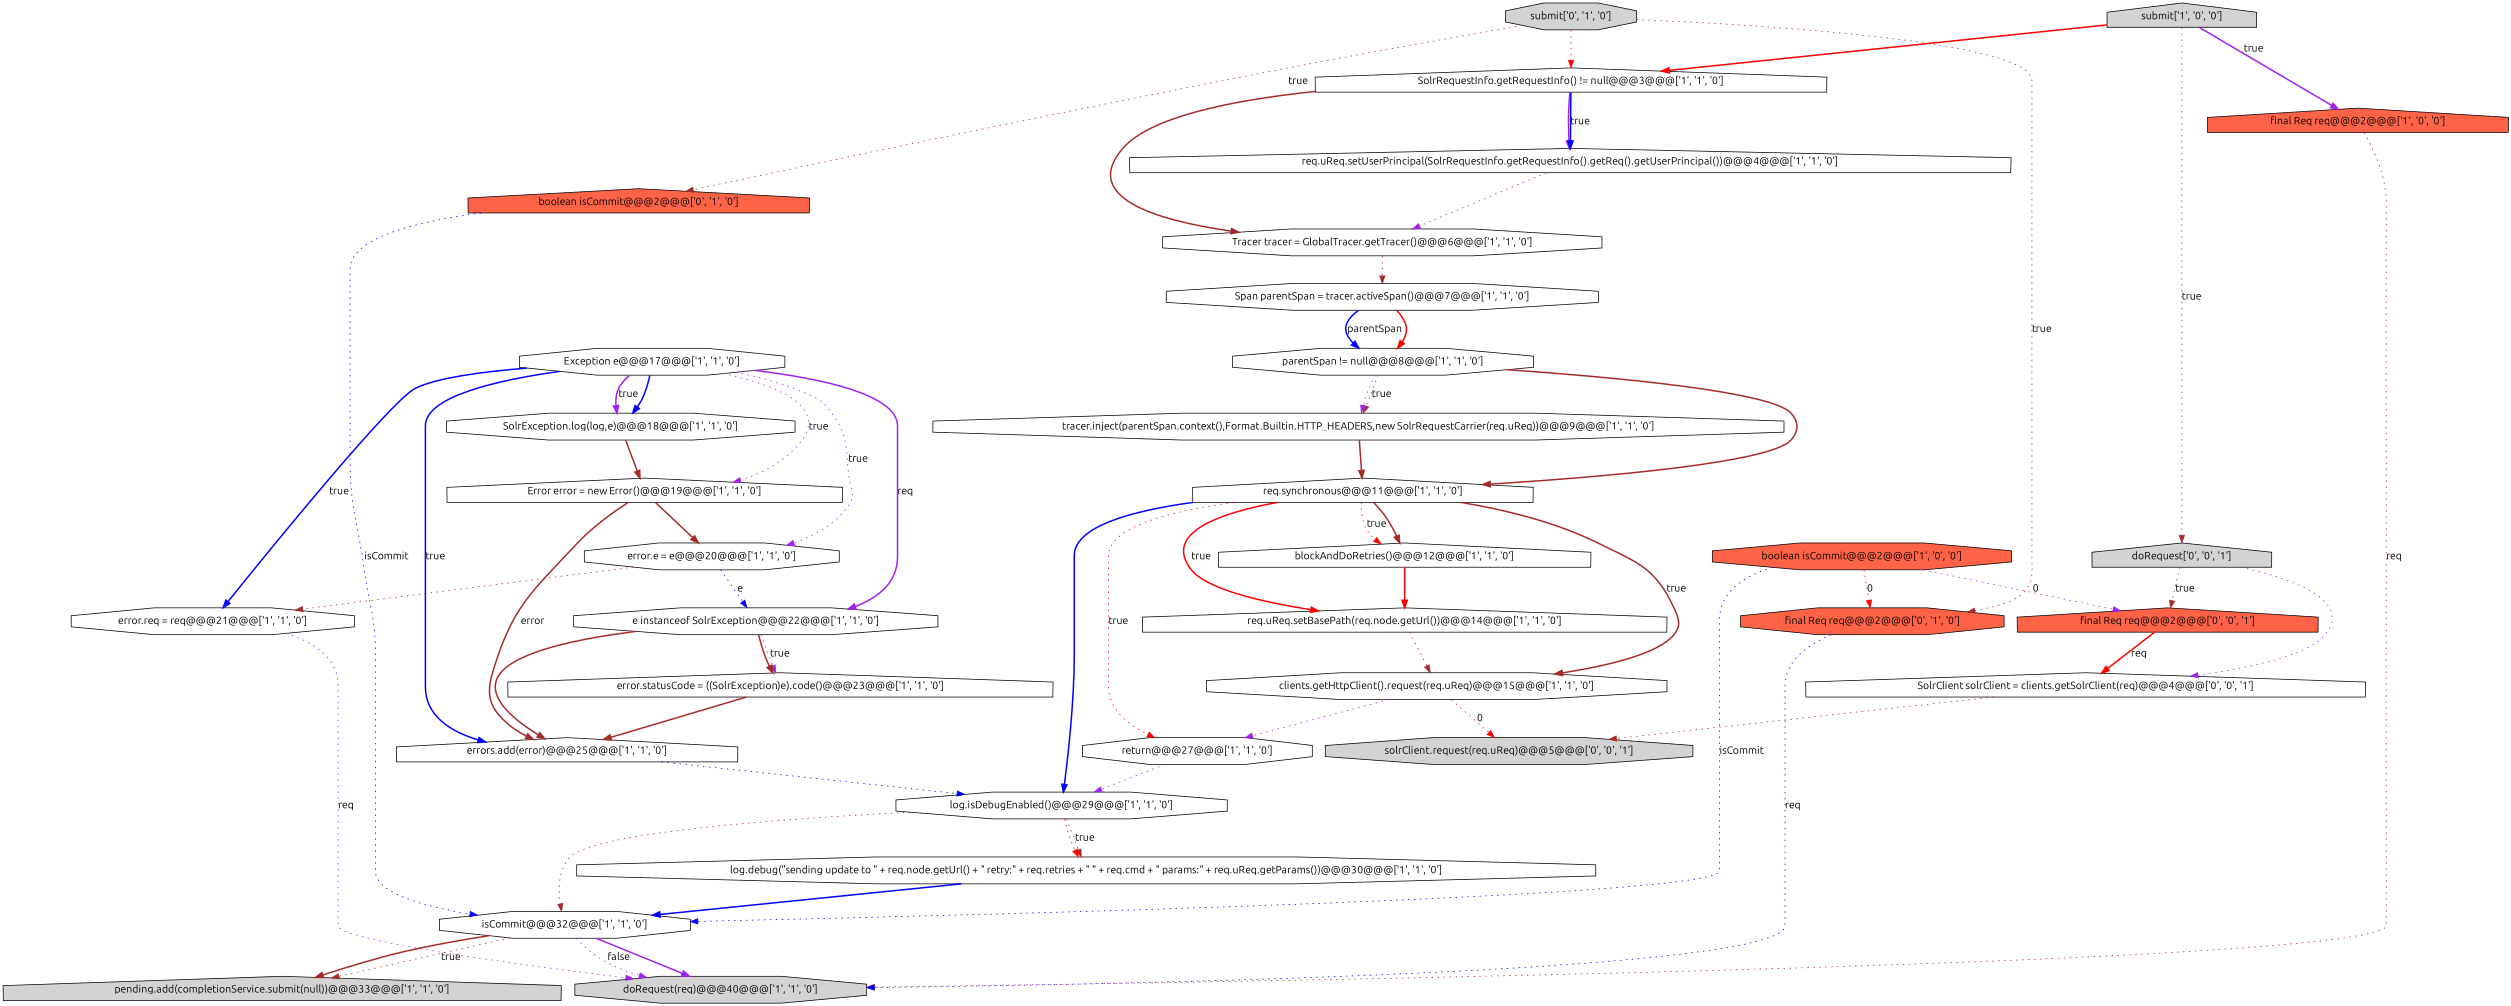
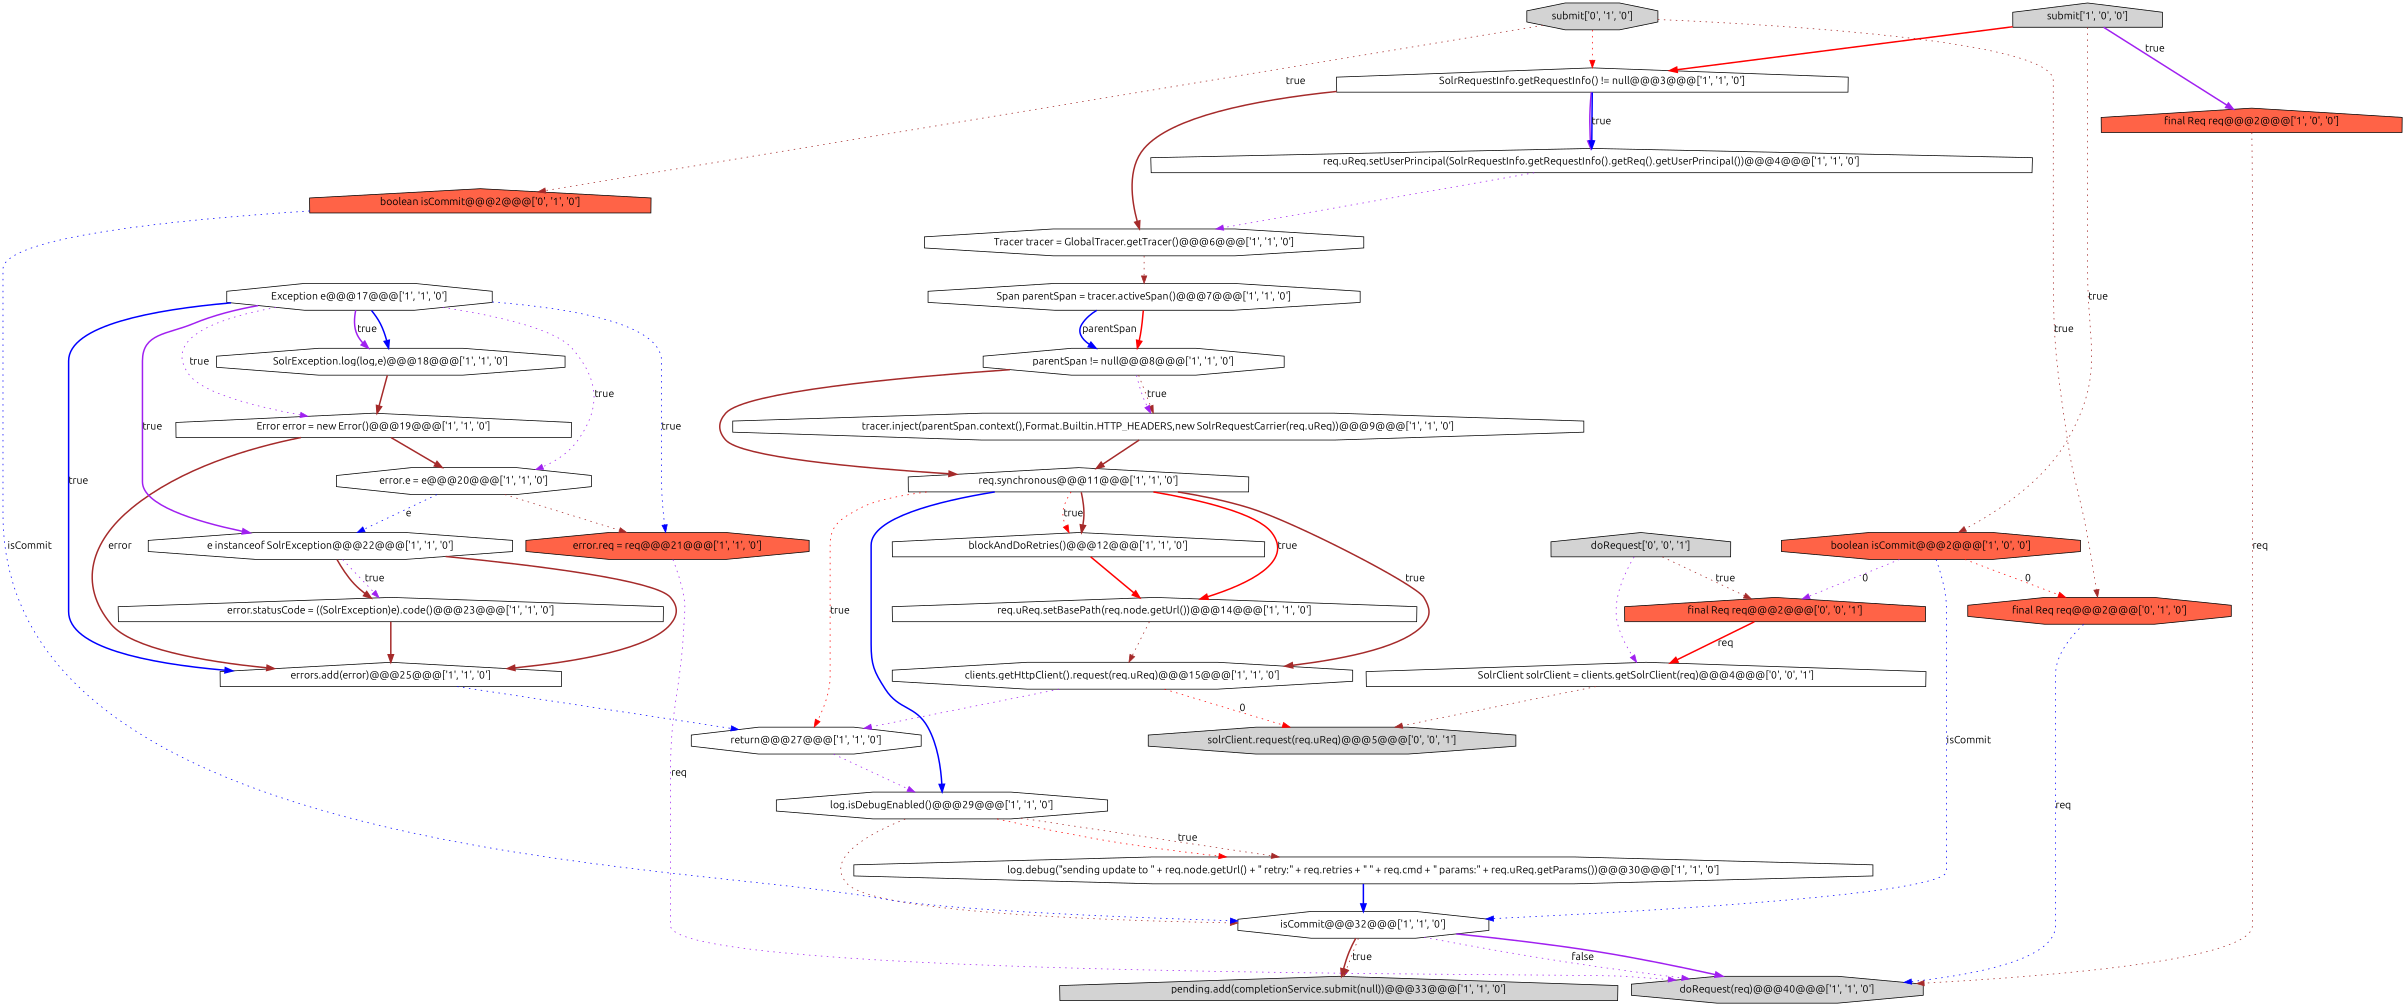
(2182, 281) -> (2089, 305)
(355, 449) -> (658, 349)
(906, 492) -> (153, 427)
(213, 621) -> (668, 546)
(809, 778) -> (594, 707)
